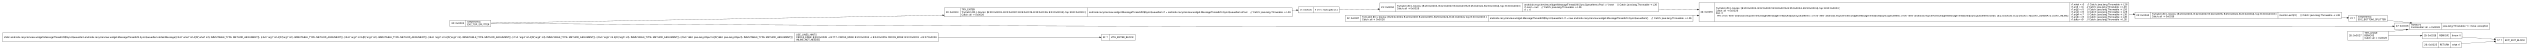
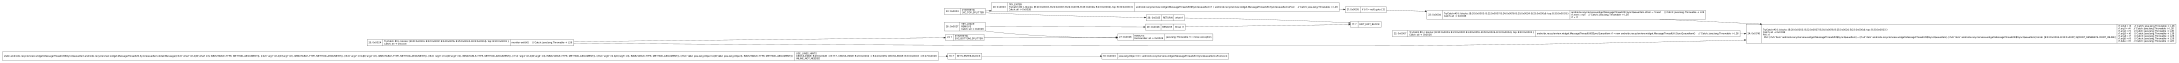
(2131, 14) -> (1159, 46)
(1442, 26) -> (1065, 16)
none -> (1165, 56)
